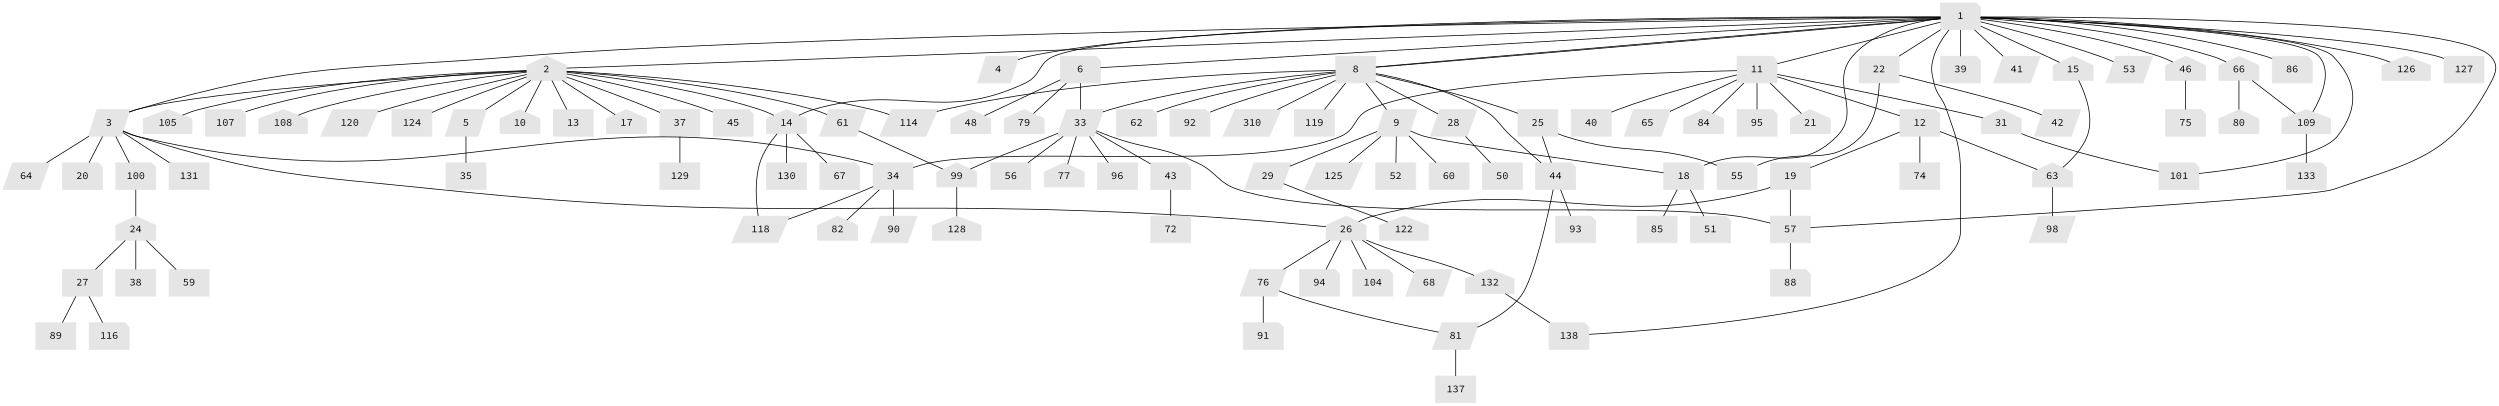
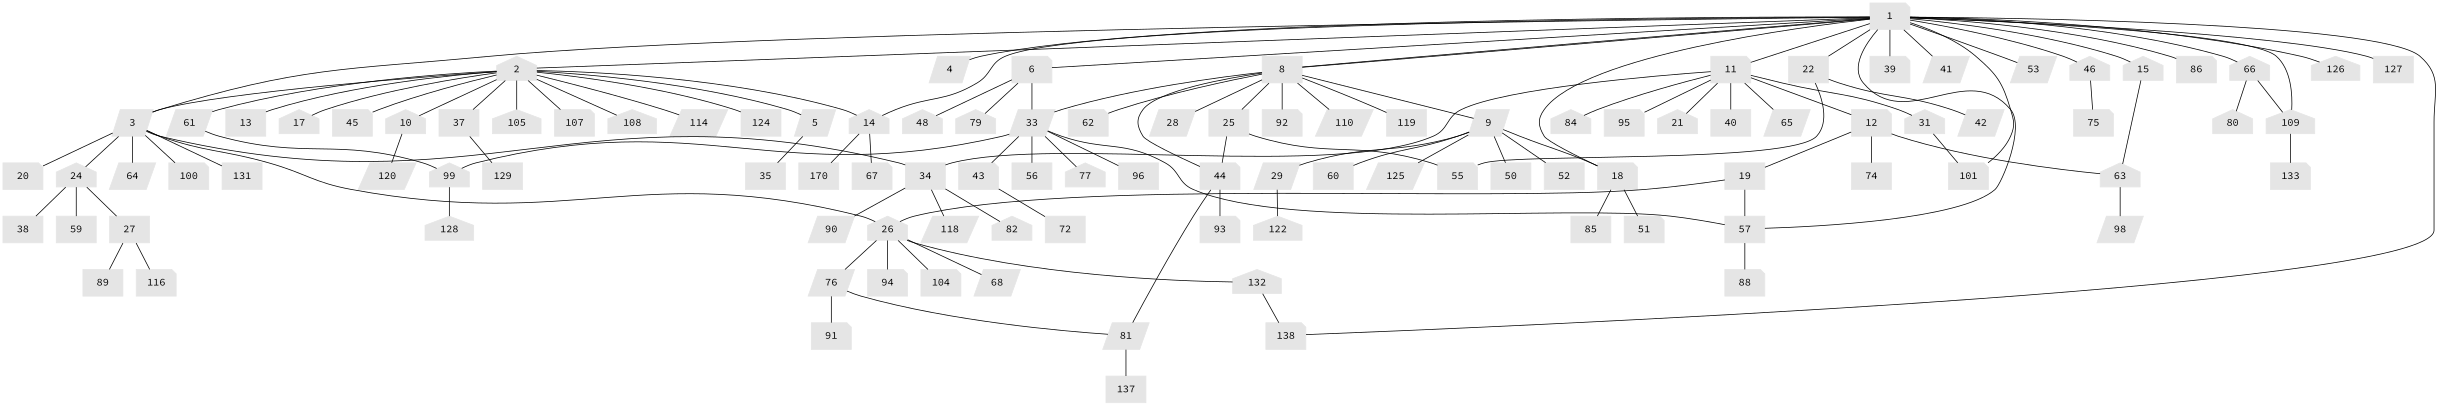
(1135, 81) -> none
(452, 92) -> (397, 148)
(1252, 123) -> (1344, 123)
(1479, 151) -> (1500, 150)
(758, 172) -> none
(786, 176) -> (819, 176)
(136, 203) -> (102, 152)
